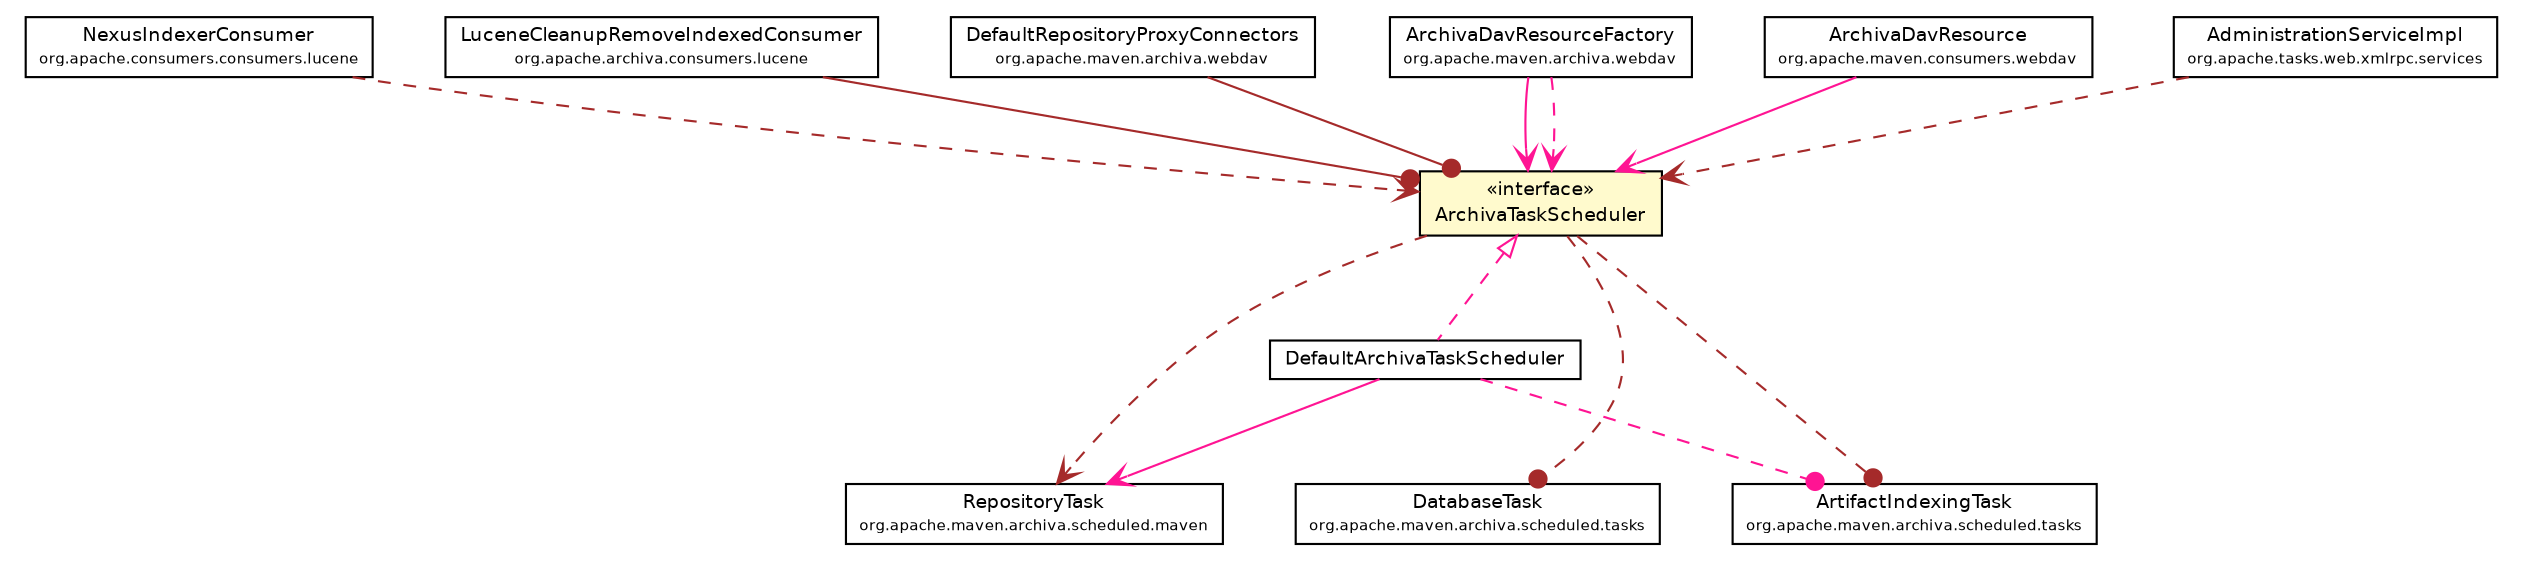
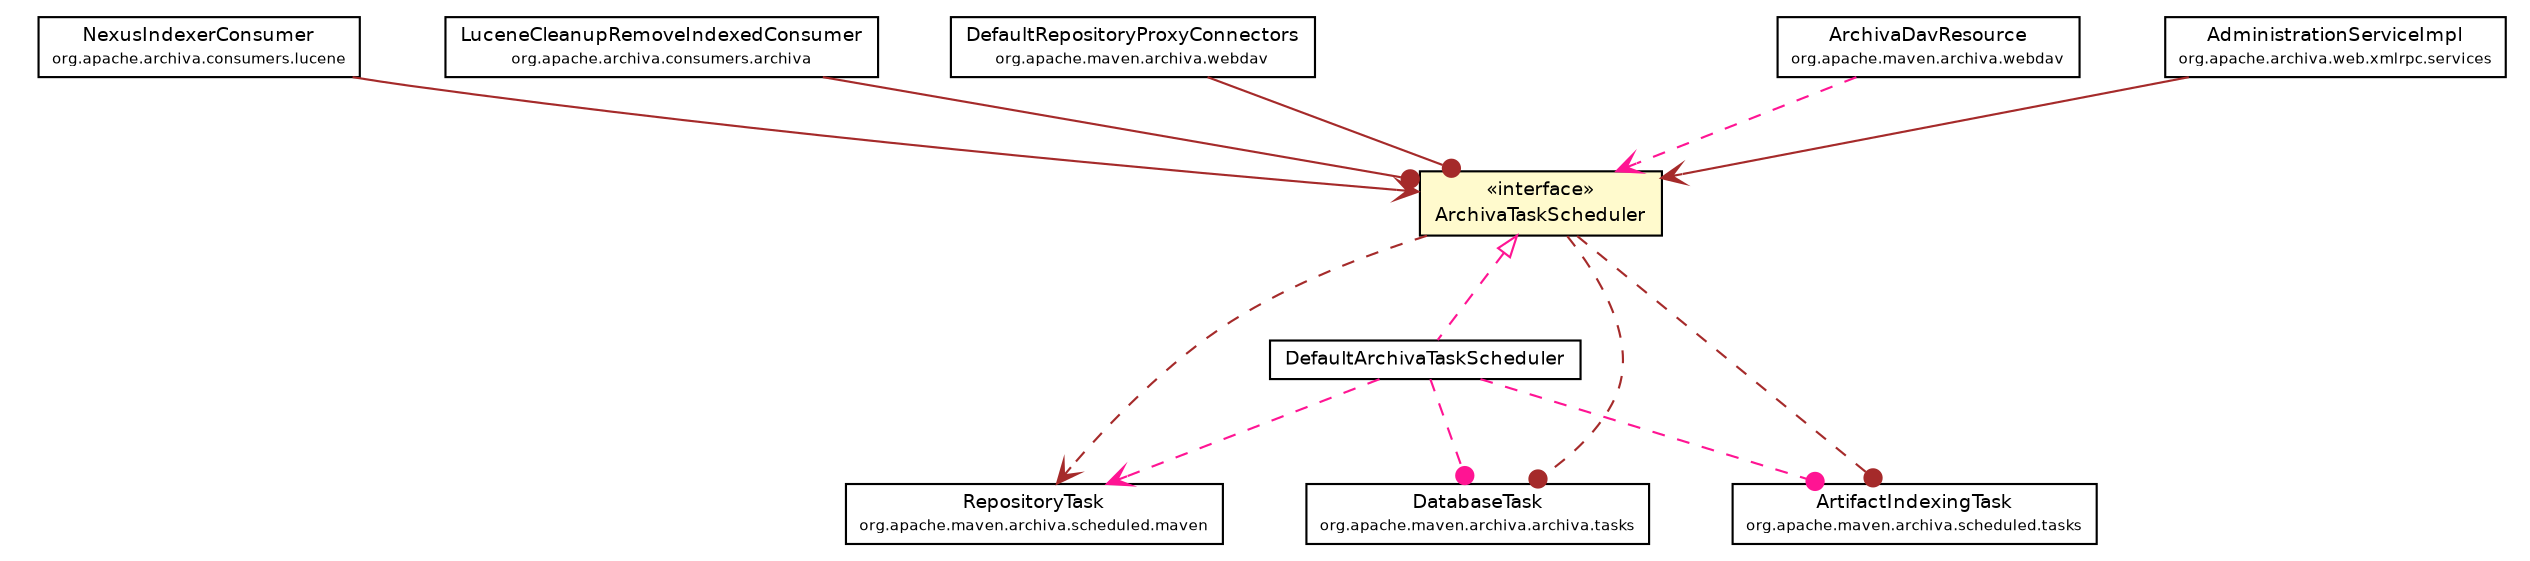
(1540, 47) -> none
(199, 59) -> (199, 59)
(662, 59) -> (662, 59)
(1929, 59) -> (1929, 59)
(2335, 59) -> (2335, 59)
(1747, 120) -> (1747, 120)
(1936, 126) -> (1936, 126)
(874, 141) -> (874, 141)
none -> (1446, 423)
(1254, 428) -> (1254, 428)
(1478, 526) -> (1478, 526)
